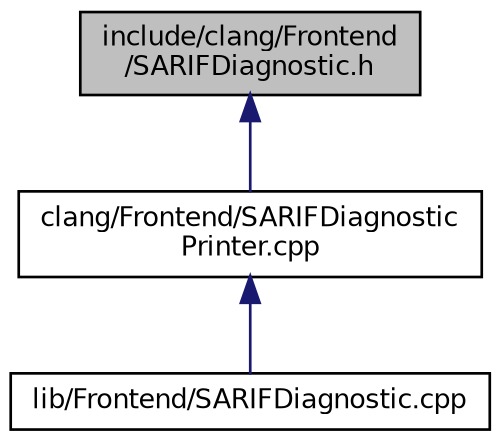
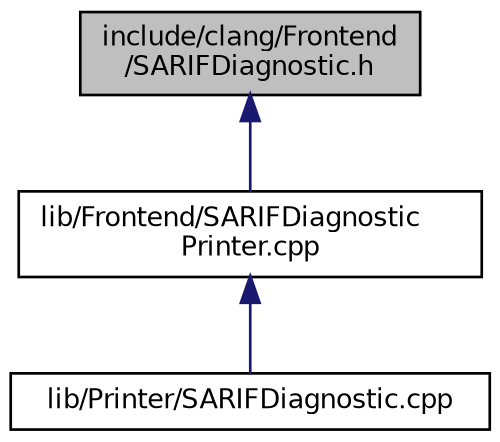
(250, 234) -> (250, 234)
(250, 401) -> (250, 401)
